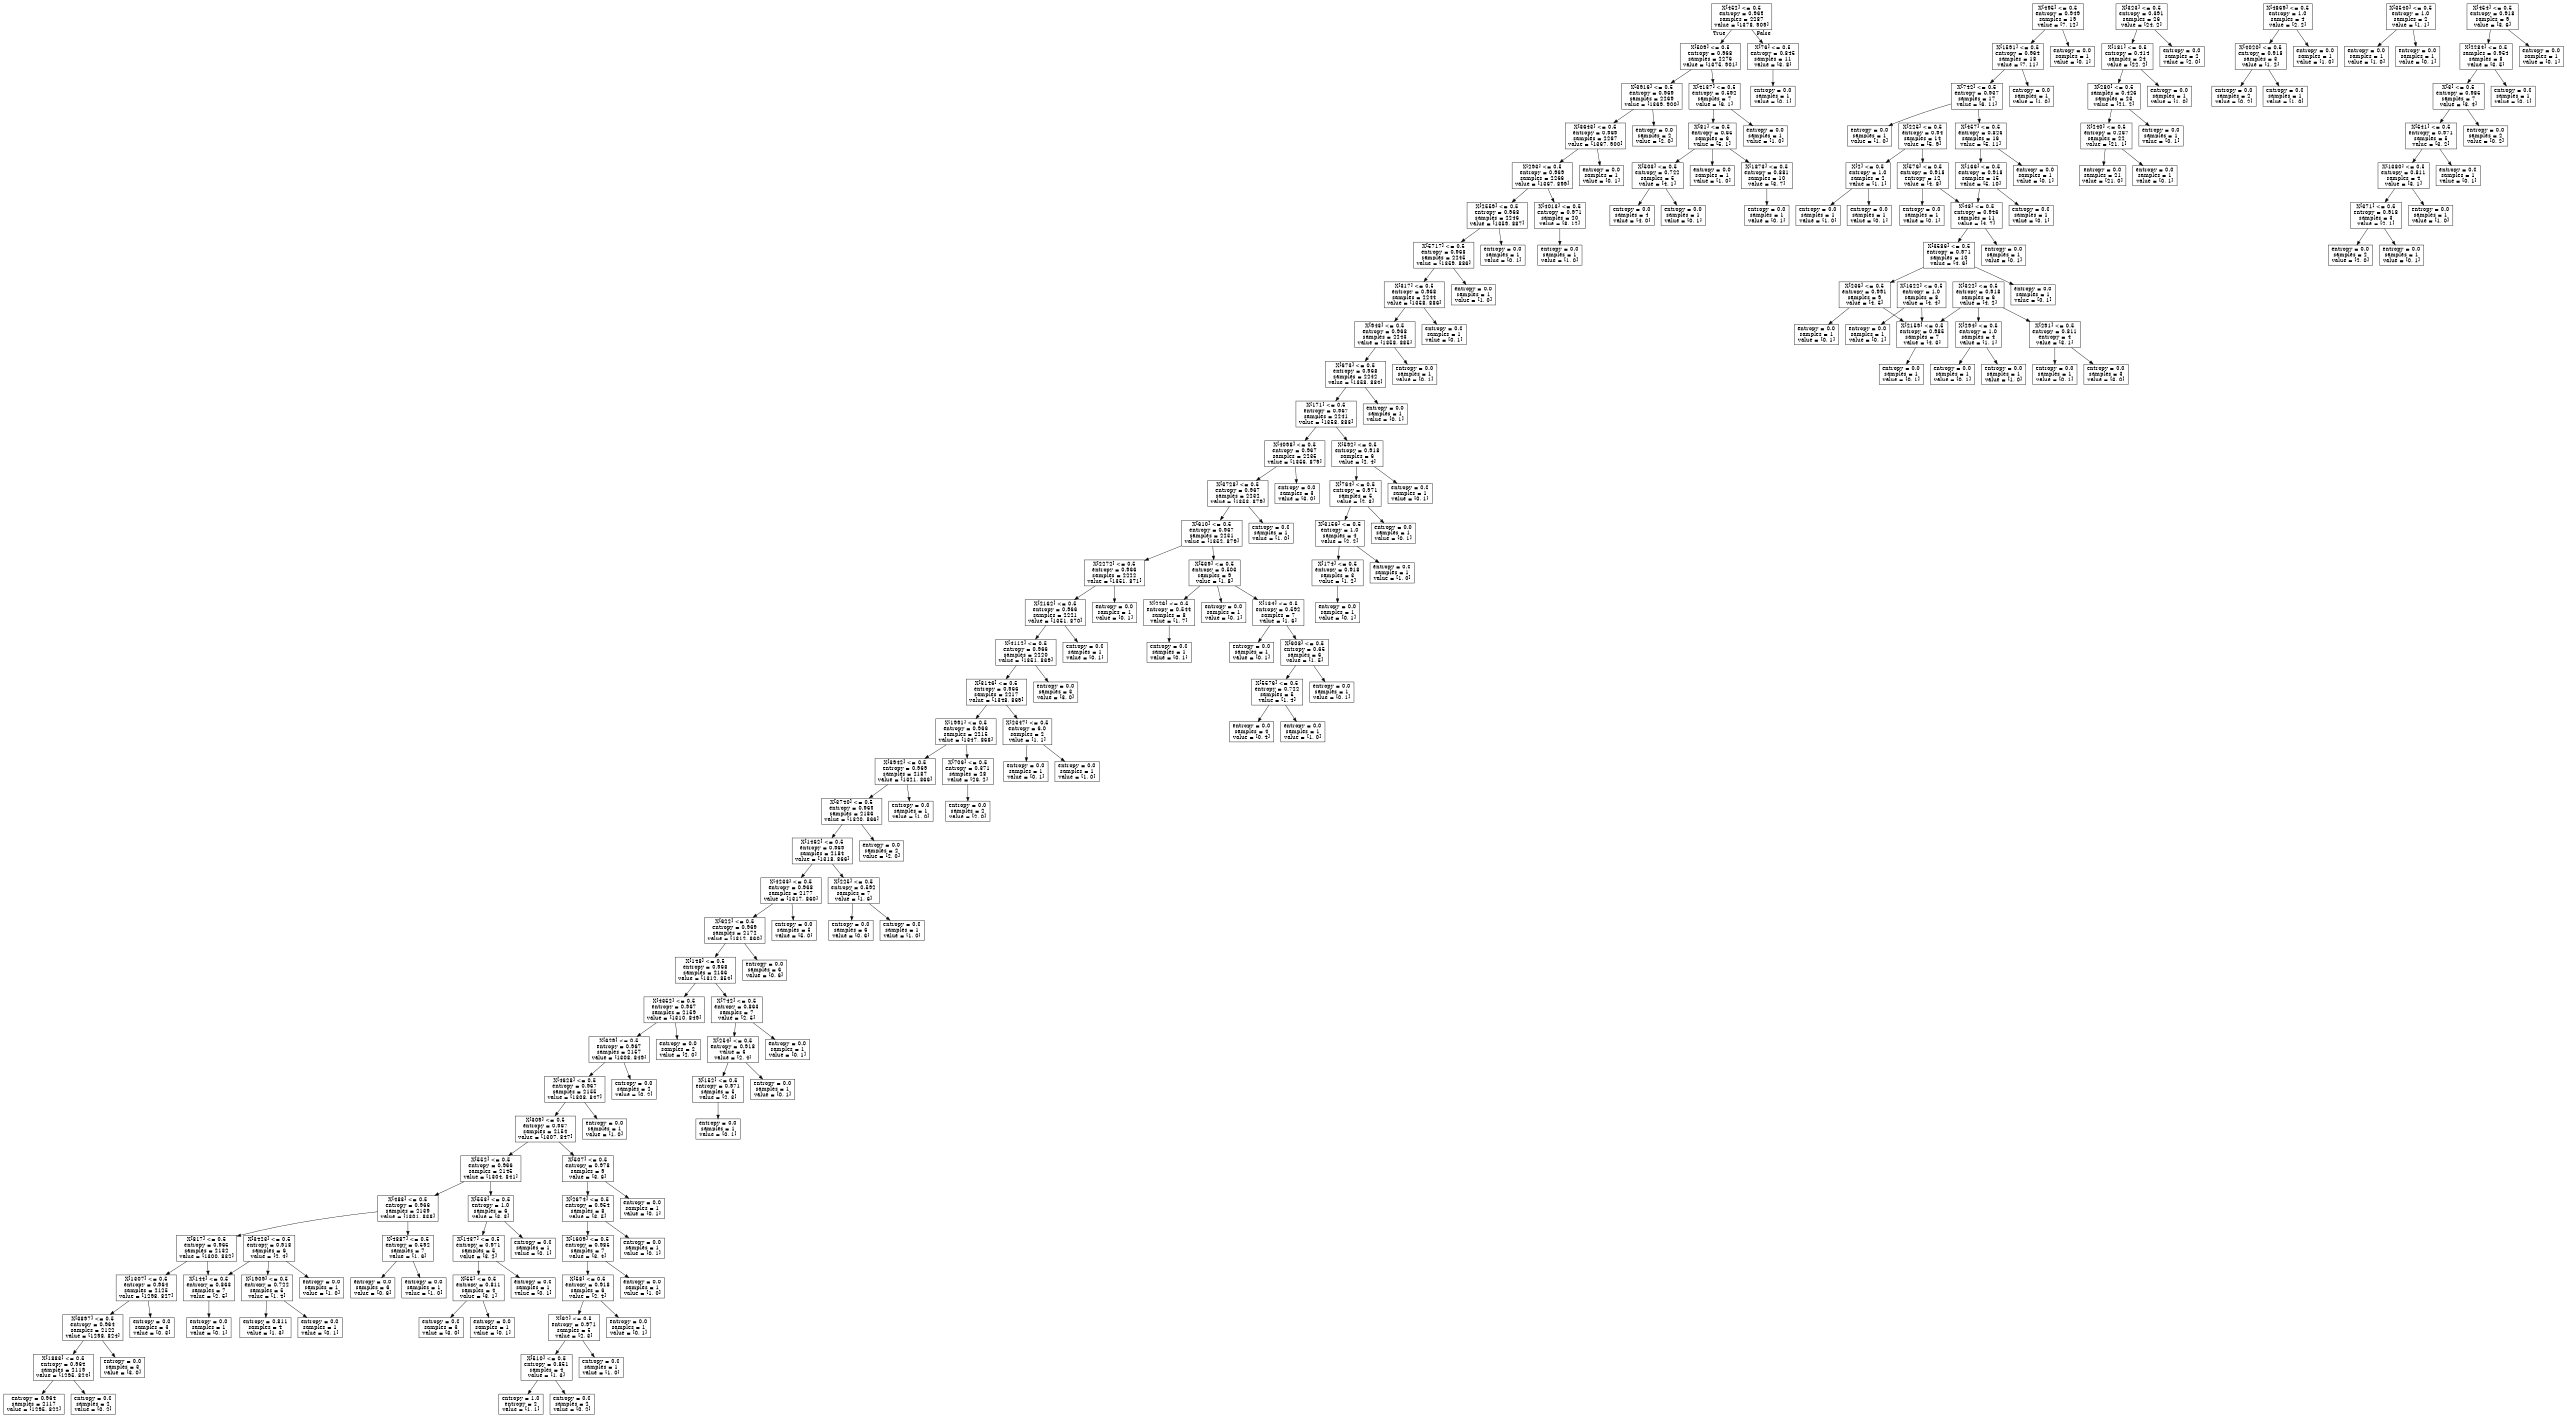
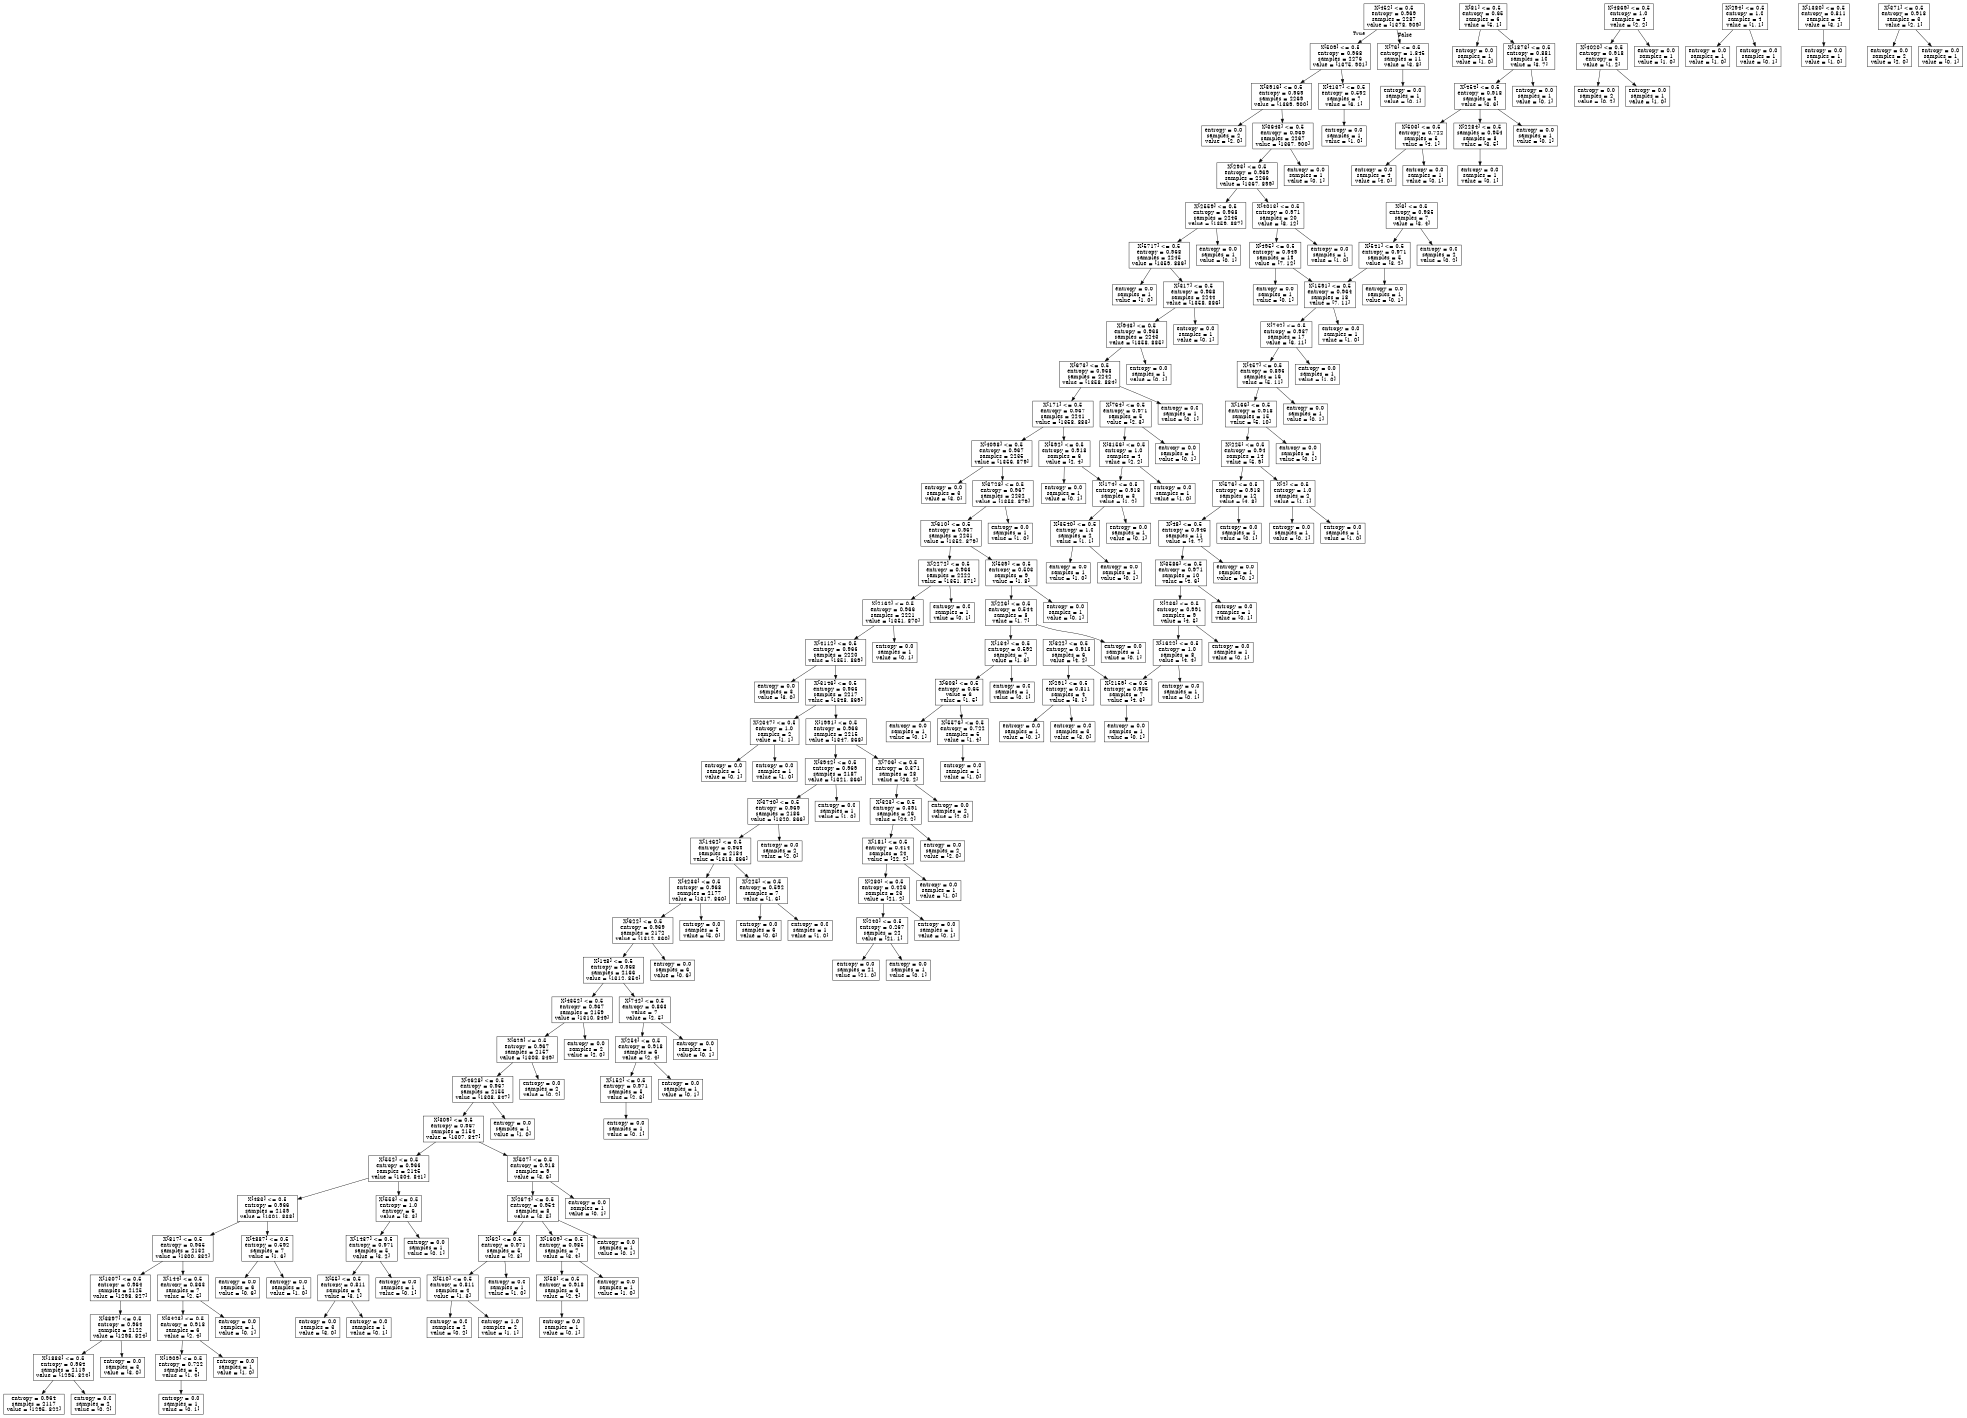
(1773, 57) -> (1403, 57)
(2261, 57) -> (1602, 57)
none -> (1506, 75)
(2473, 75) -> none
(2114, 96) -> (884, 891)
(1714, 114) -> none
(1981, 136) -> (1263, 374)
(2418, 154) -> (1359, 274)
(1687, 155) -> (1452, 115)
(1923, 176) -> (1238, 493)
(1979, 194) -> (1248, 432)
(2391, 194) -> none
none -> (1277, 233)
(1978, 313) -> none
(1892, 314) -> (1179, 631)
(2055, 335) -> (1068, 692)
(1357, 472) -> (1090, 472)
none -> (1098, 512)
(1245, 592) -> (1011, 631)
(1305, 652) -> (959, 692)
(1027, 732) -> (775, 732)
(1252, 732) -> none
none -> (897, 789)
(737, 1010) -> (645, 1010)
(733, 1050) -> (641, 1050)
(588, 1169) -> (533, 1169)
(491, 1208) -> (399, 1208)
(241, 1267) -> (183, 1306)
(582, 1306) -> (519, 1227)
(152, 1328) -> none
(265, 1328) -> none
(547, 1367) -> (453, 1288)
(521, 1404) -> (500, 1328)
